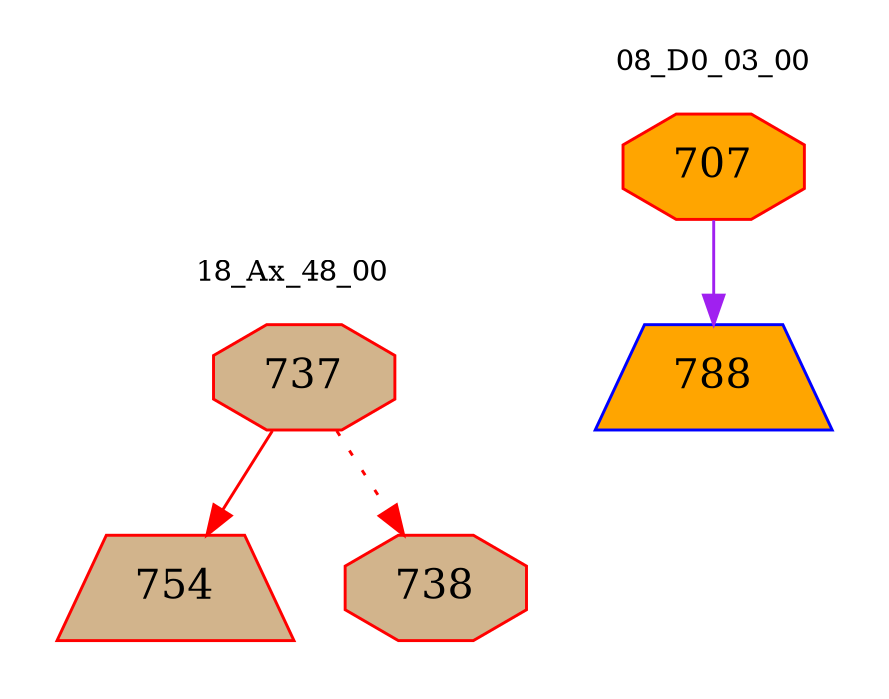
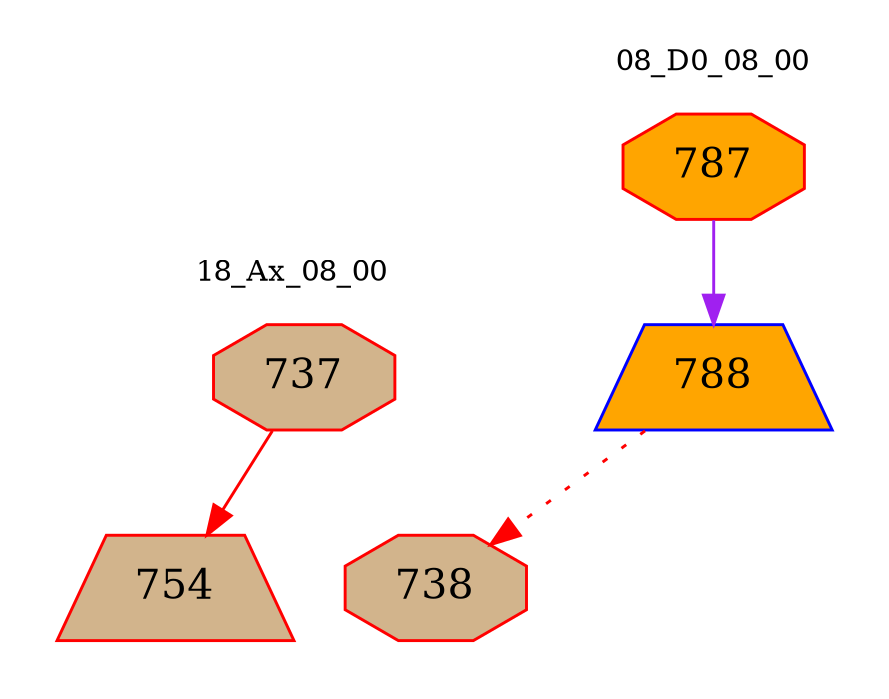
(714, 63) -> (714, 63)
(714, 167) -> (714, 167)
(292, 273) -> (292, 273)
(362, 470) -> (580, 479)
